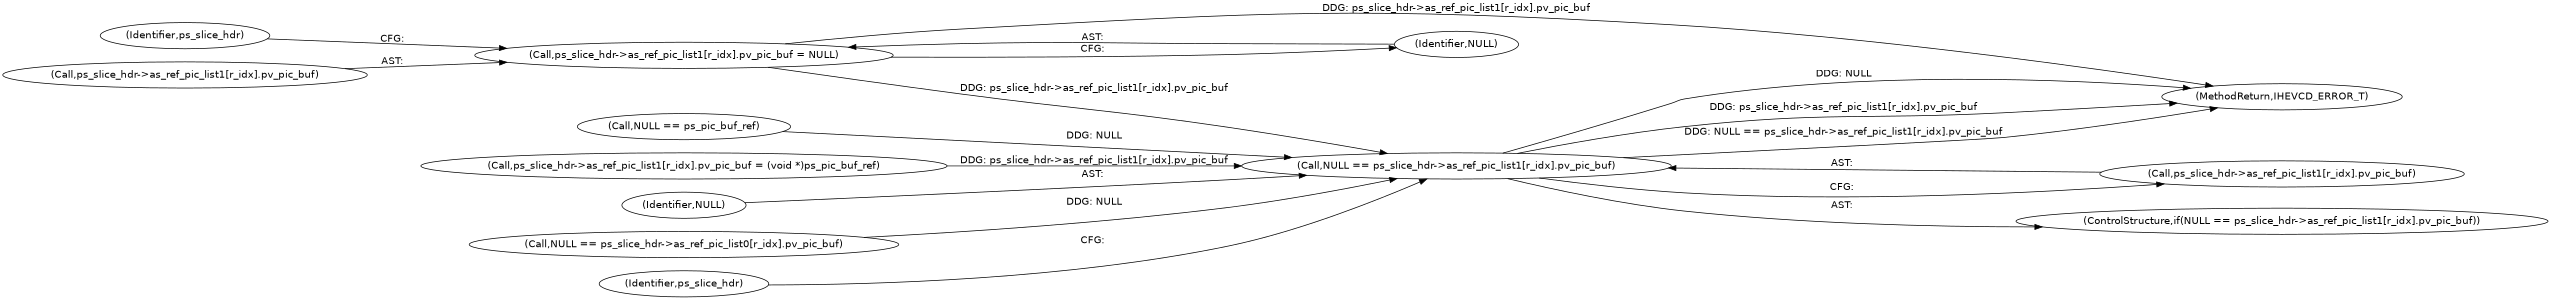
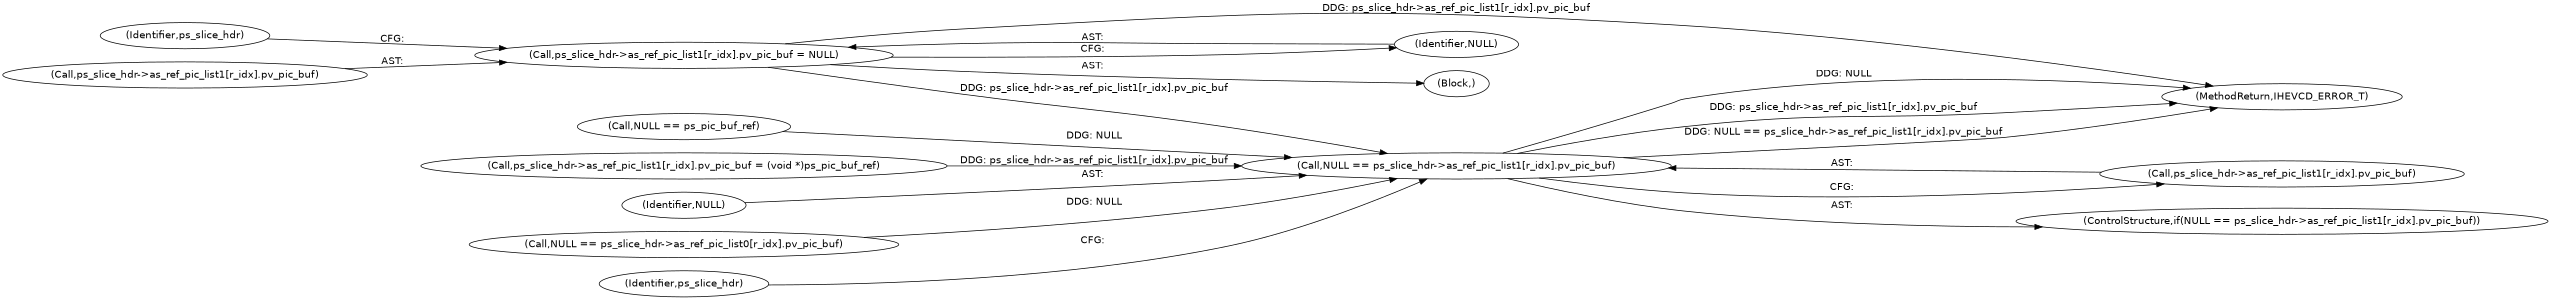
none -> (1457, 84)
